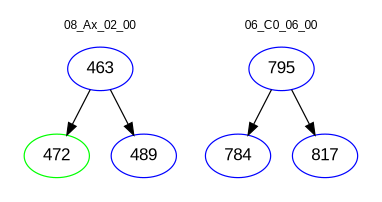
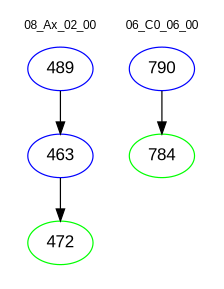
(282, 69) -> (162, 69)
(119, 107) -> (60, 106)
(238, 156) -> (162, 156)
(325, 156) -> none
